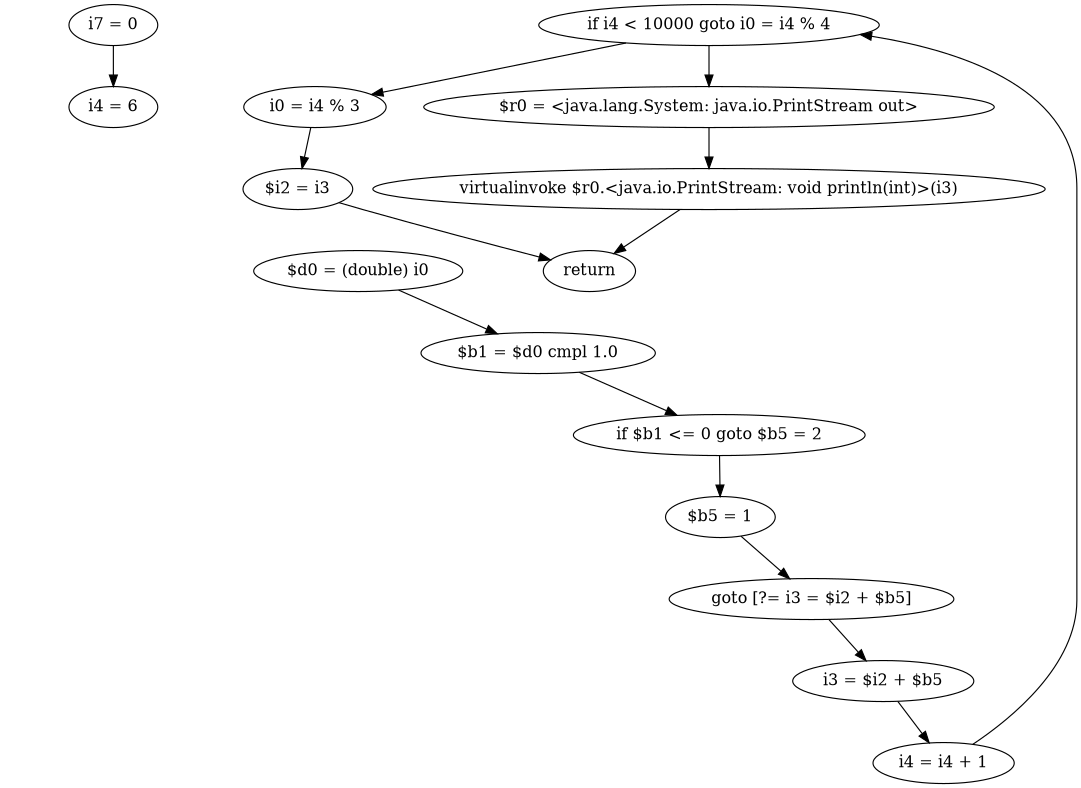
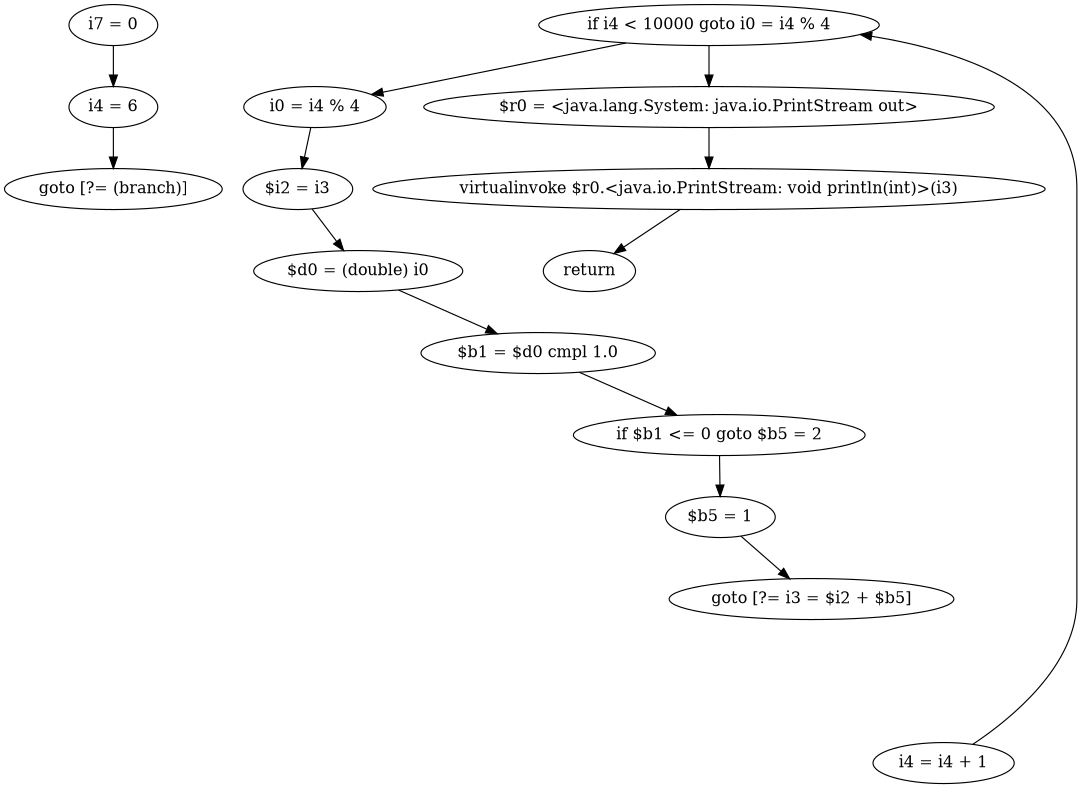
(315, 107) -> (315, 107)
none -> (113, 189)
(439, 231) -> (324, 225)
(883, 681) -> none
